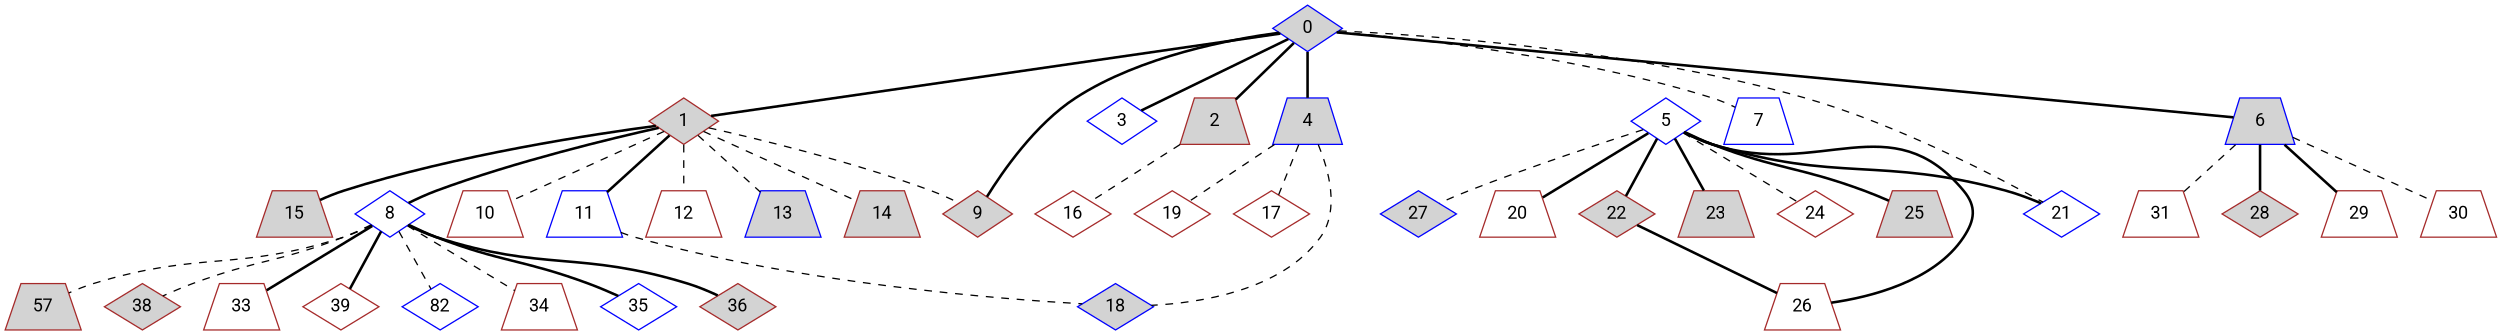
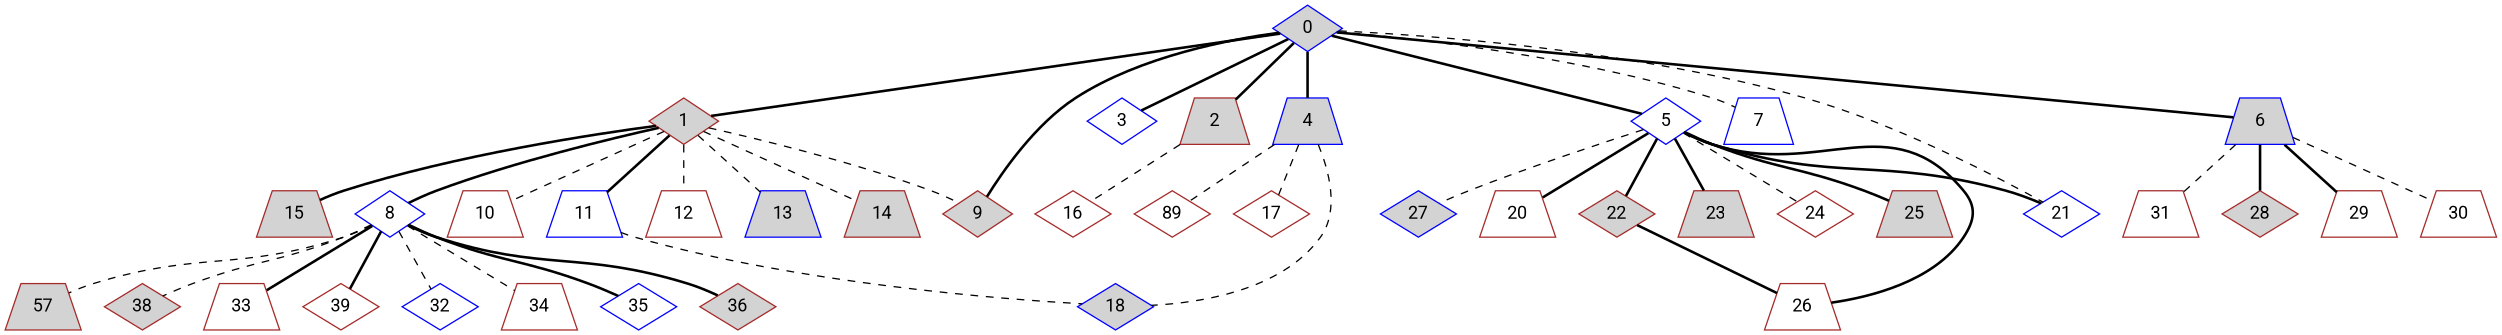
none -> (1487, 75)
(1172, 214) -> (1172, 214)
(440, 307) -> (440, 307)
